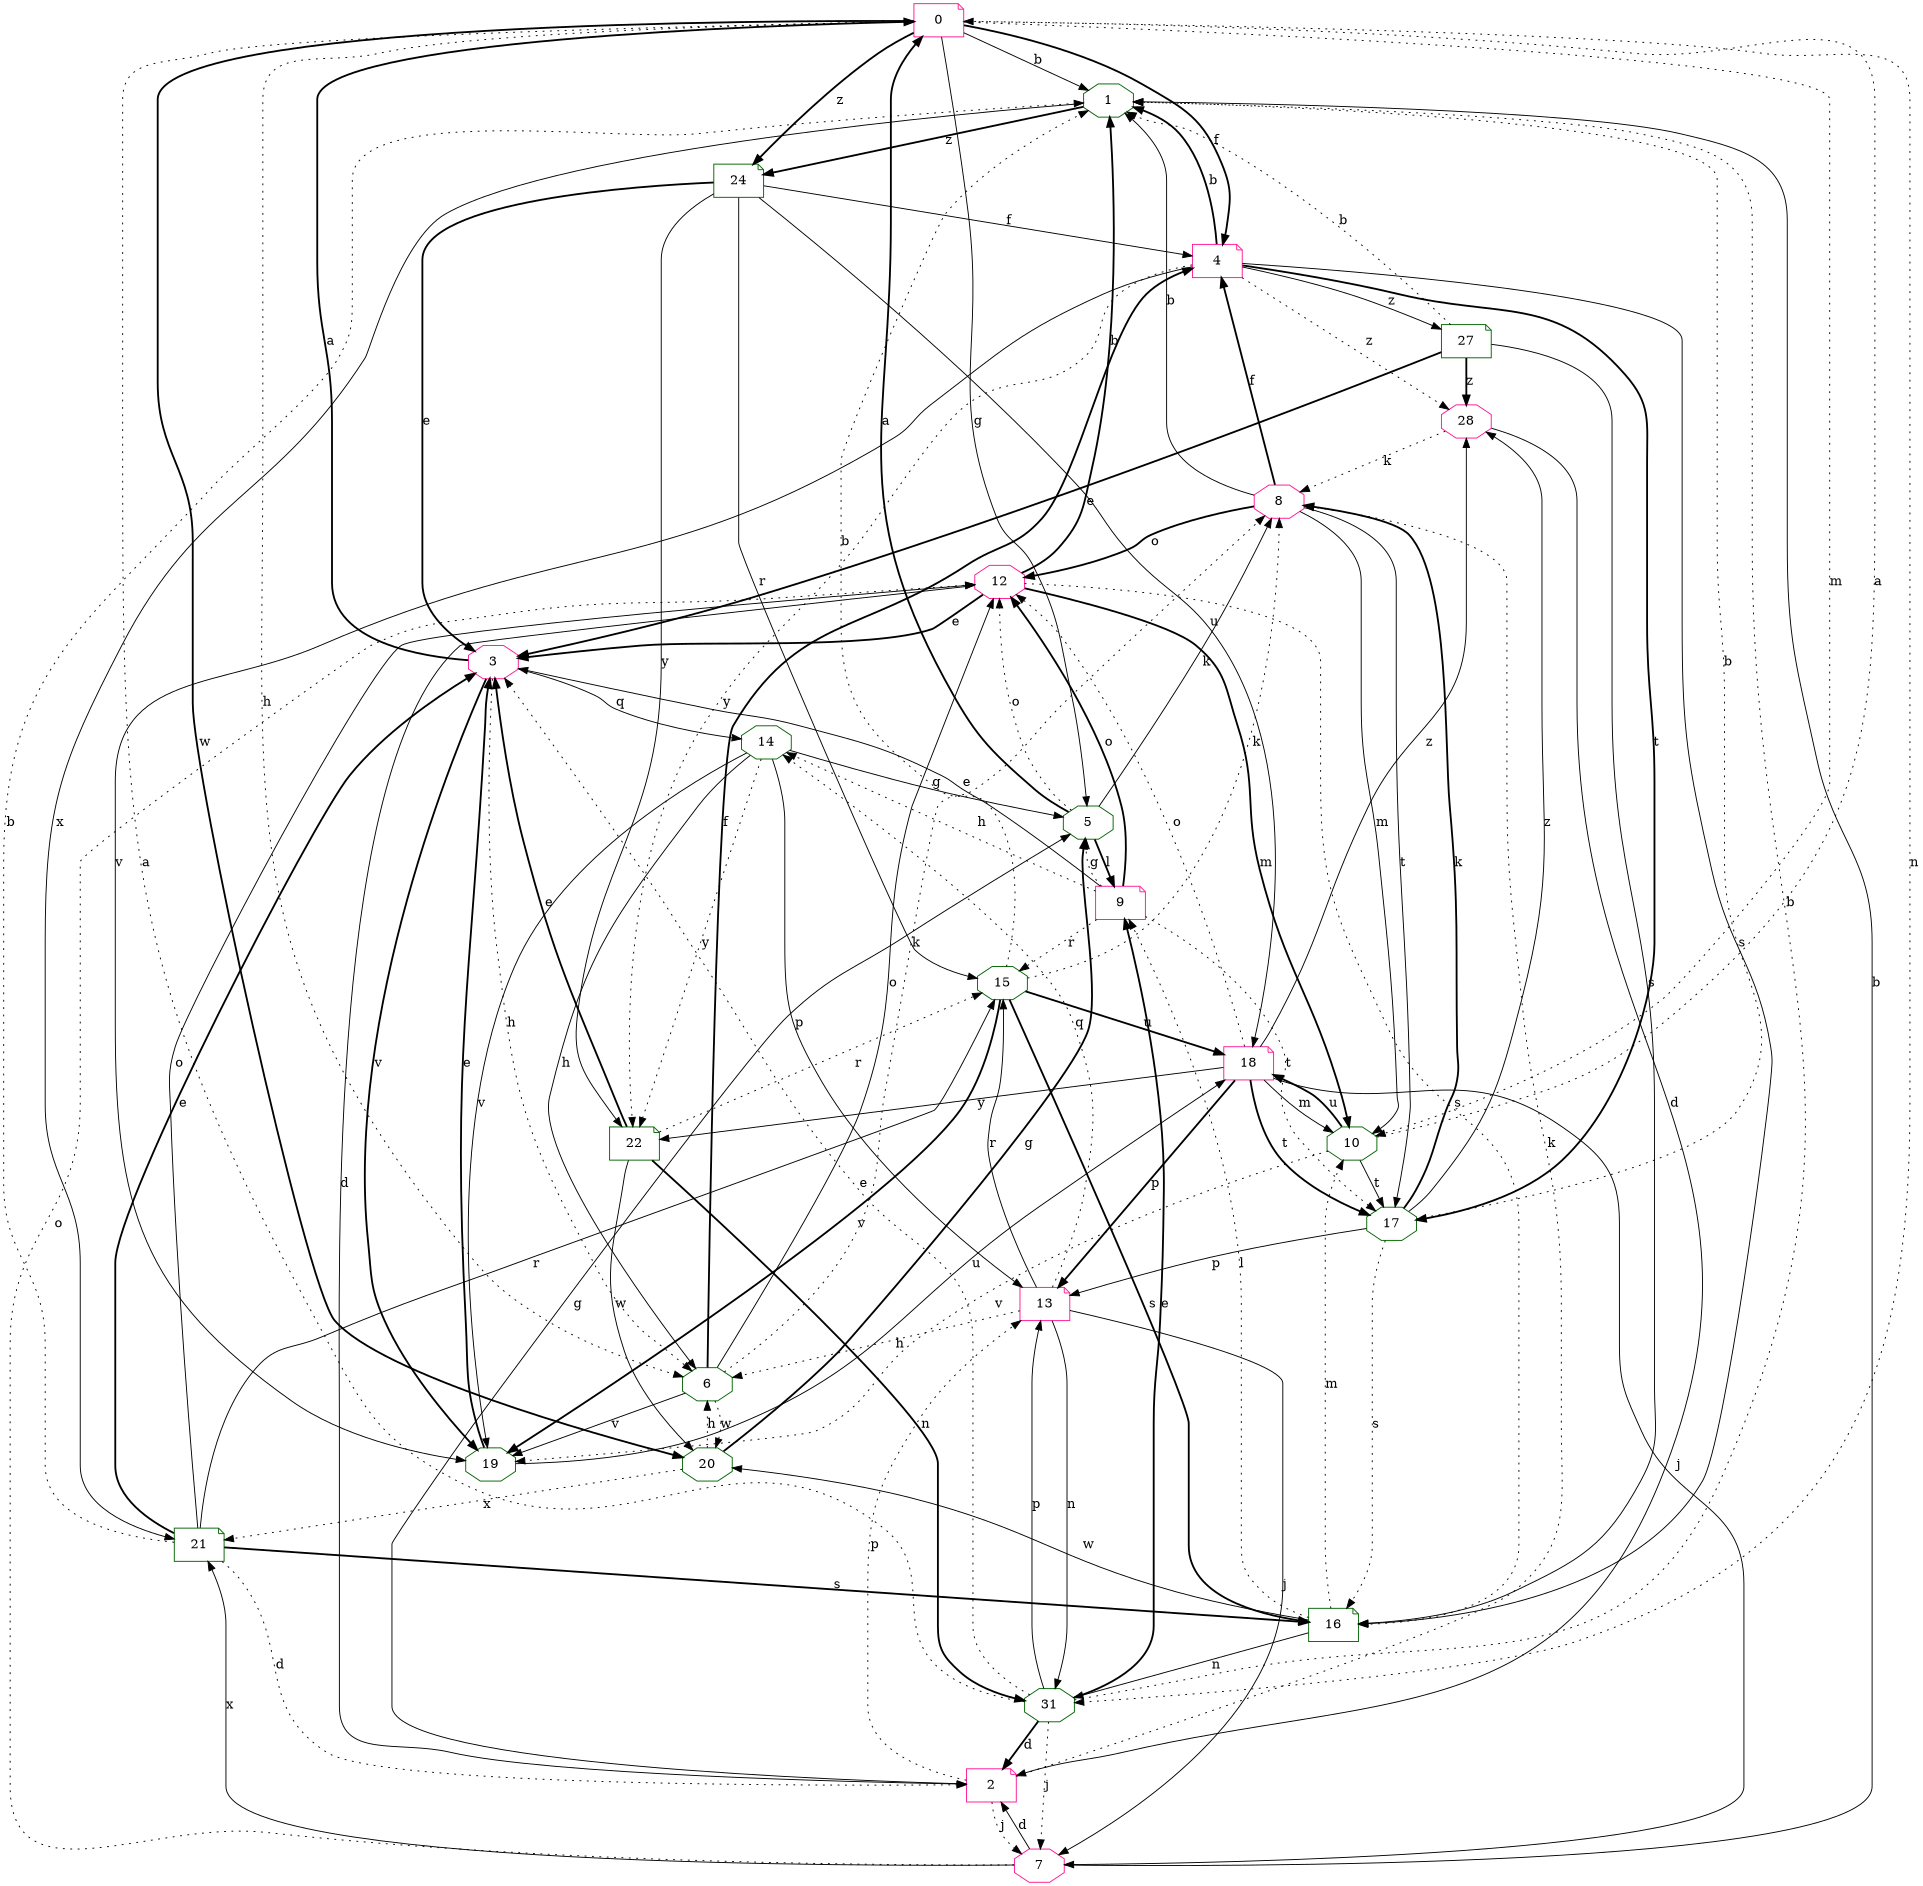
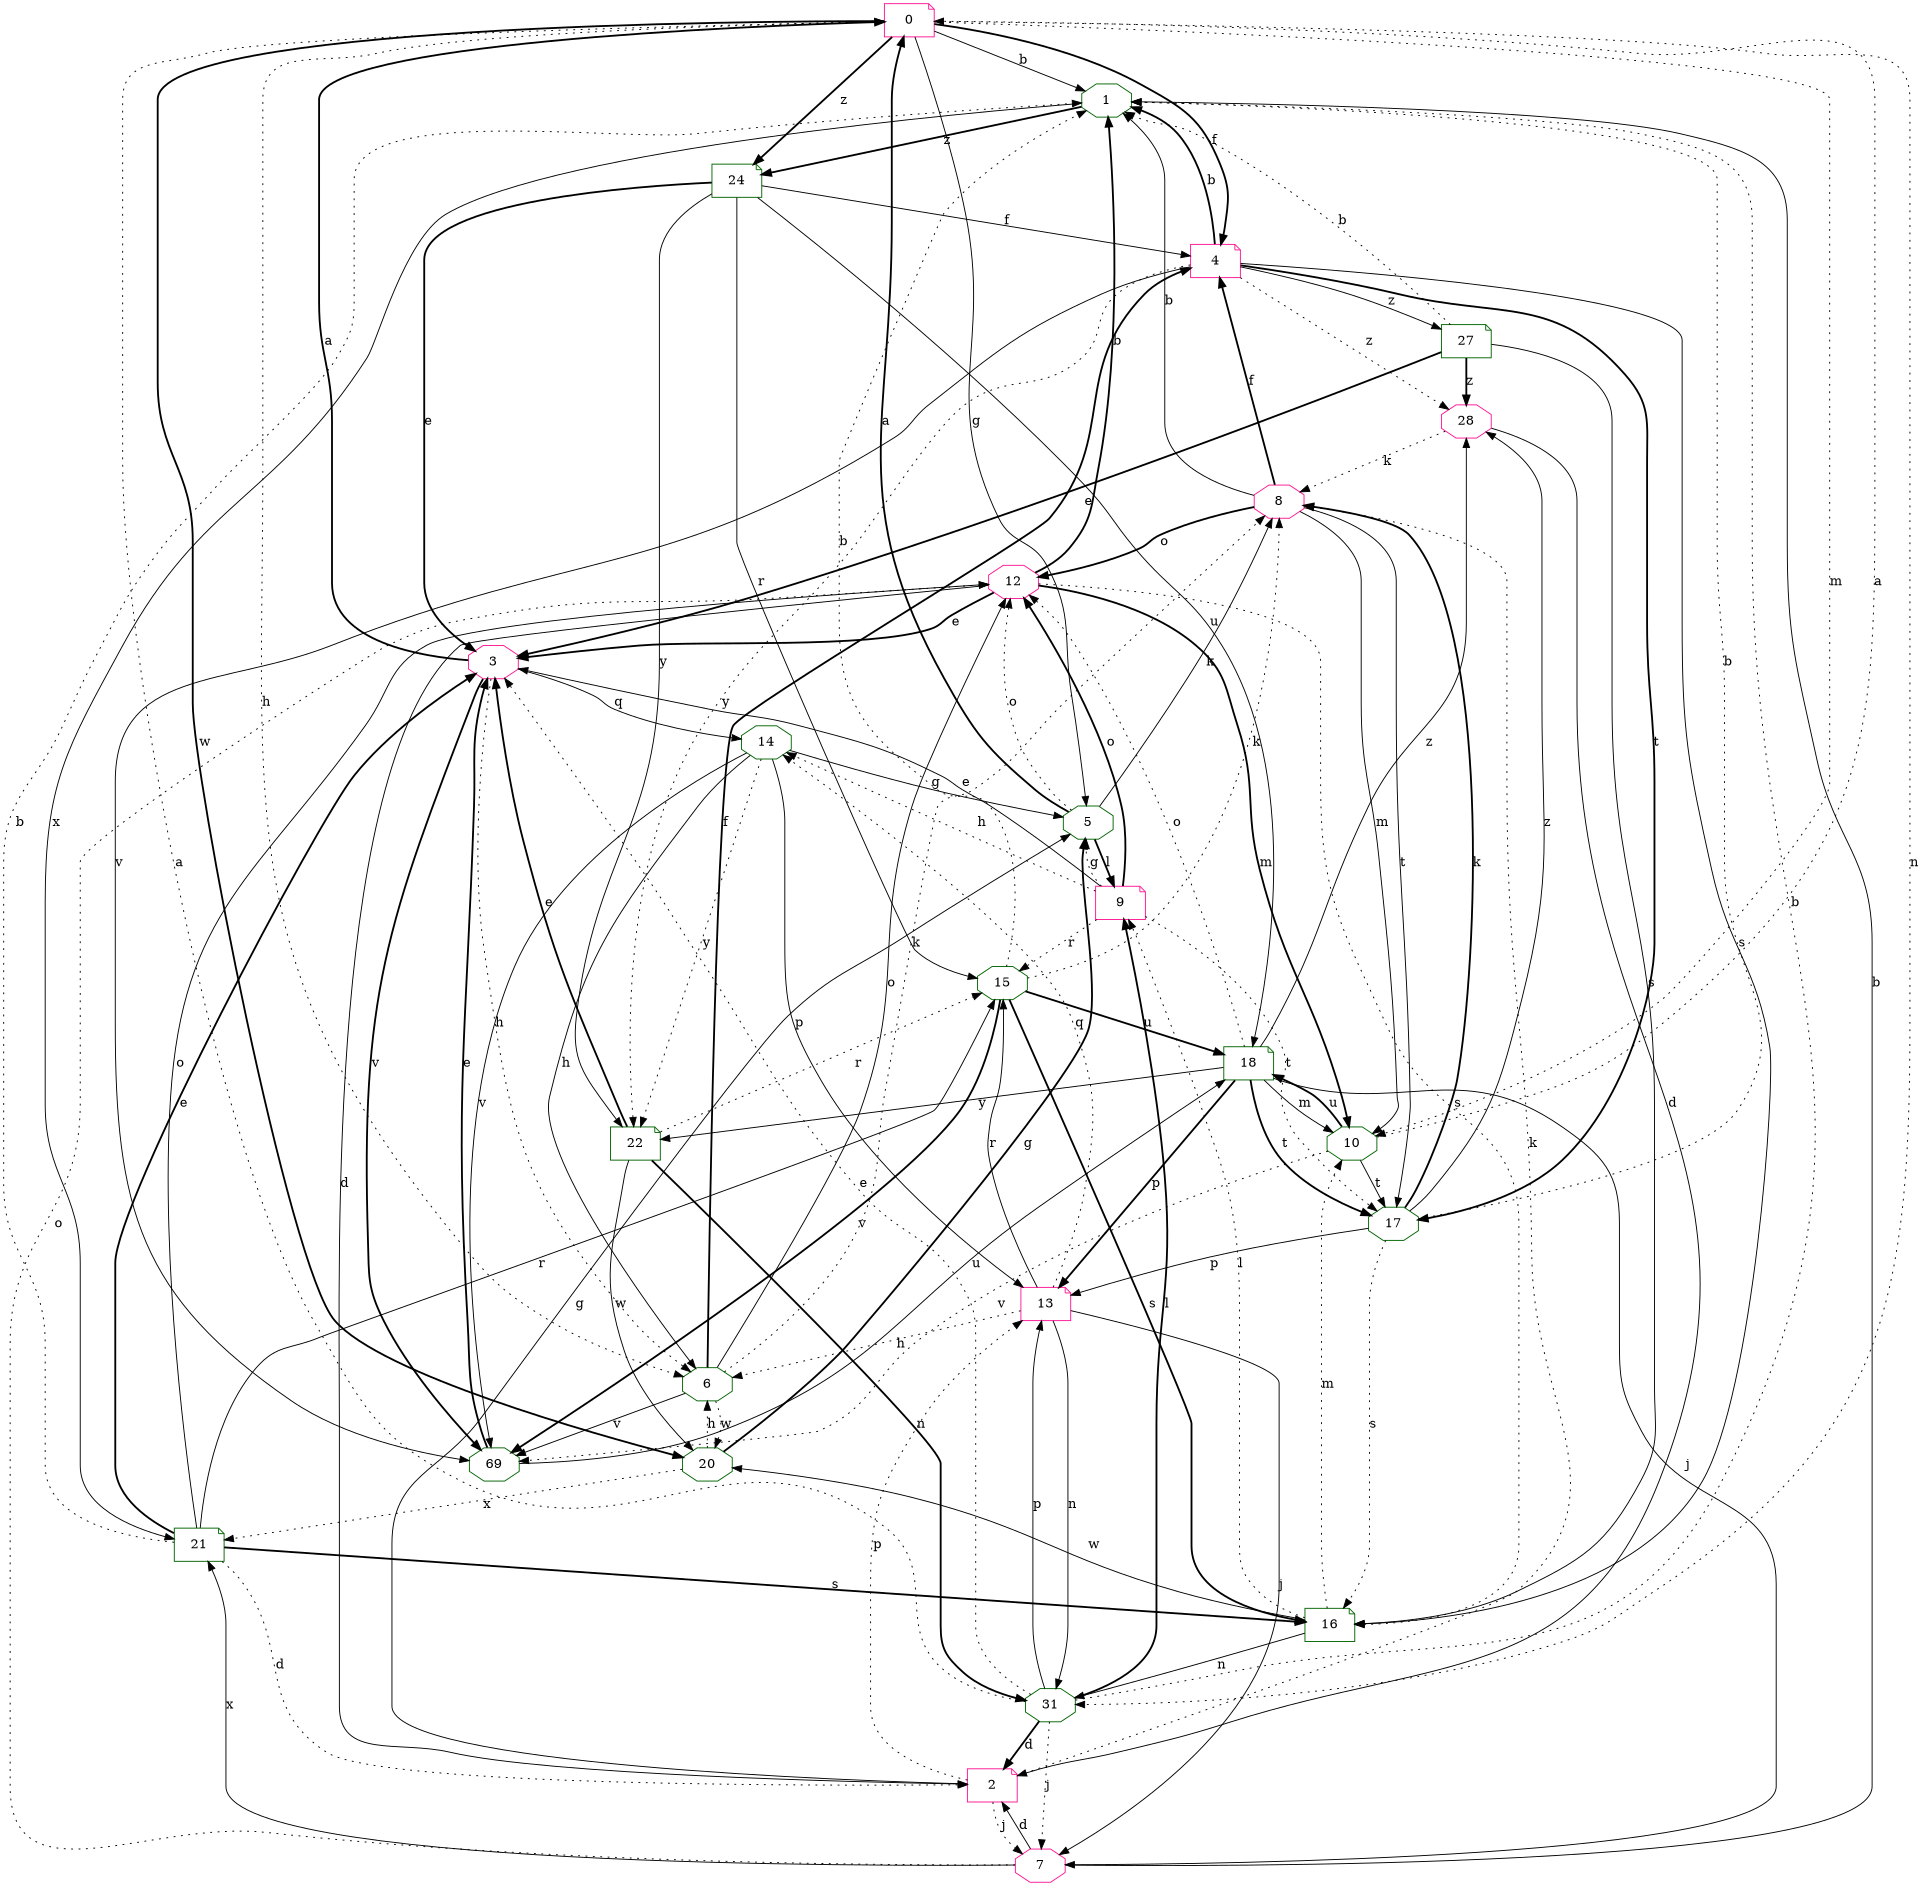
(1249, 1063) -> (1249, 1063)
(1165, 1304) -> (1167, 1304)
(491, 1464) -> (494, 1464)
